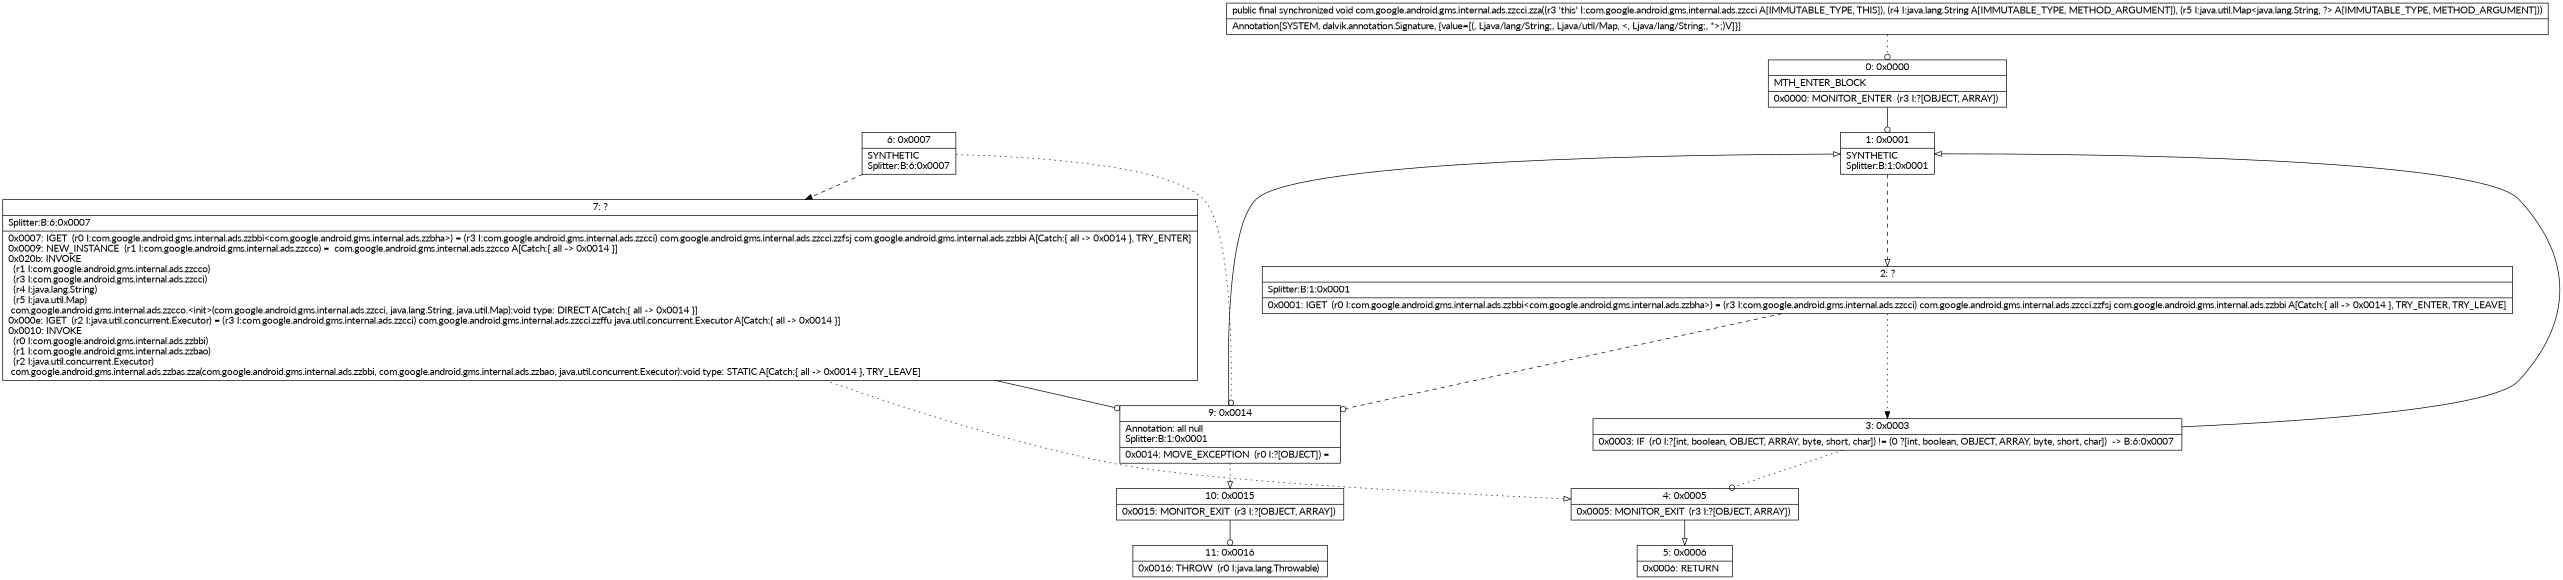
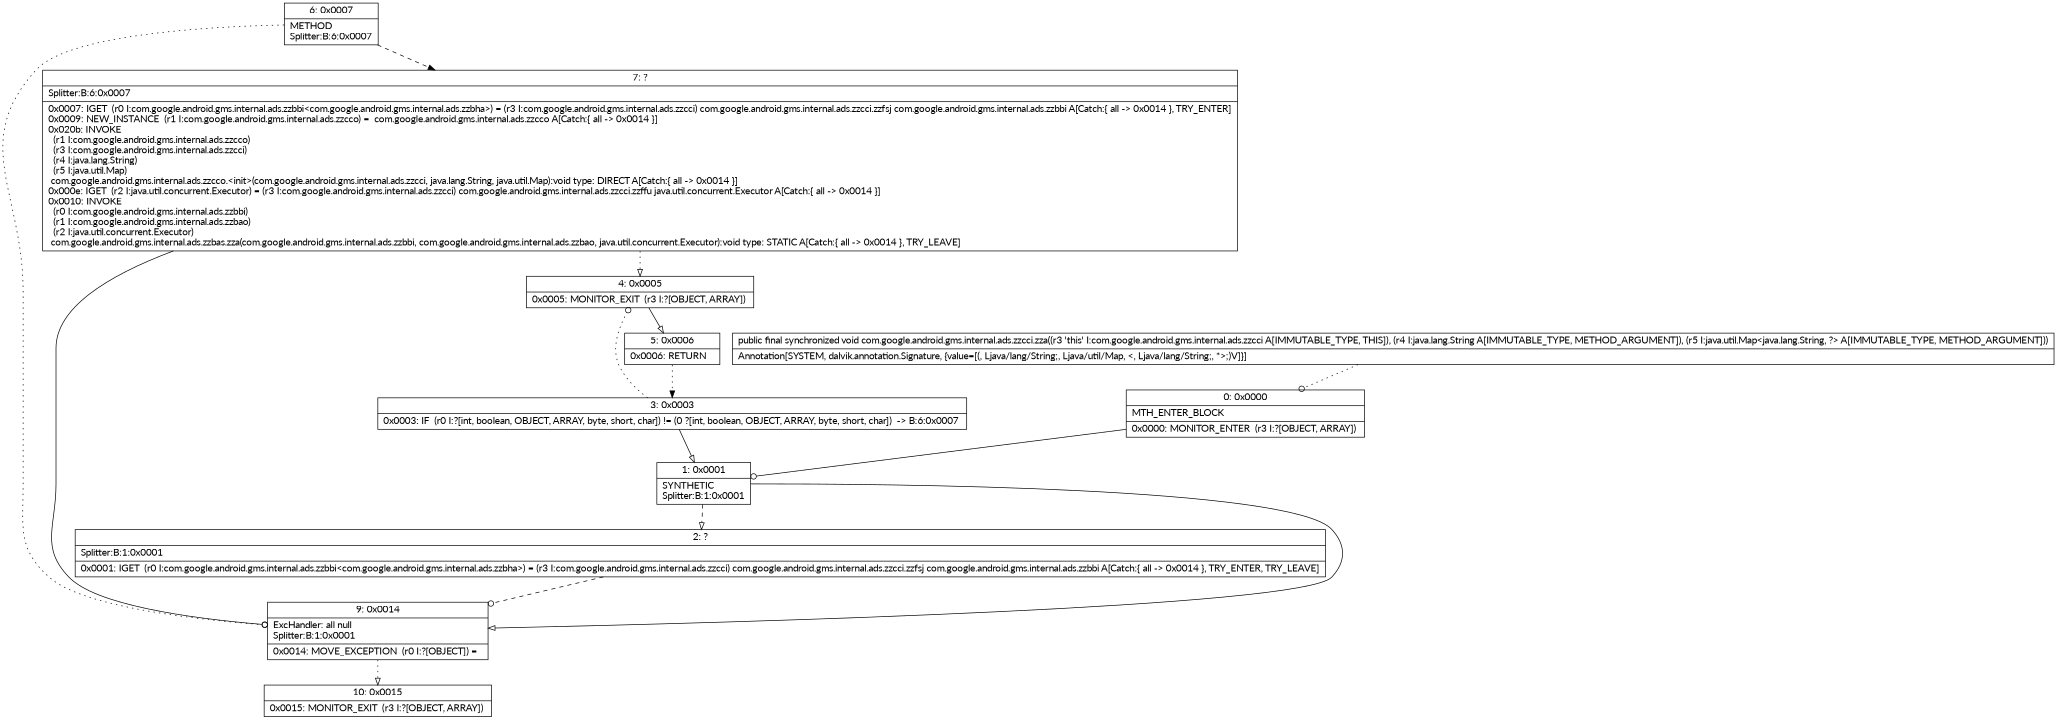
(894, 156) -> (311, 26)
(1437, 166) -> (1234, 596)
(1887, 363) -> (672, 378)
(1164, 429) -> (312, 625)
(1230, 561) -> none
